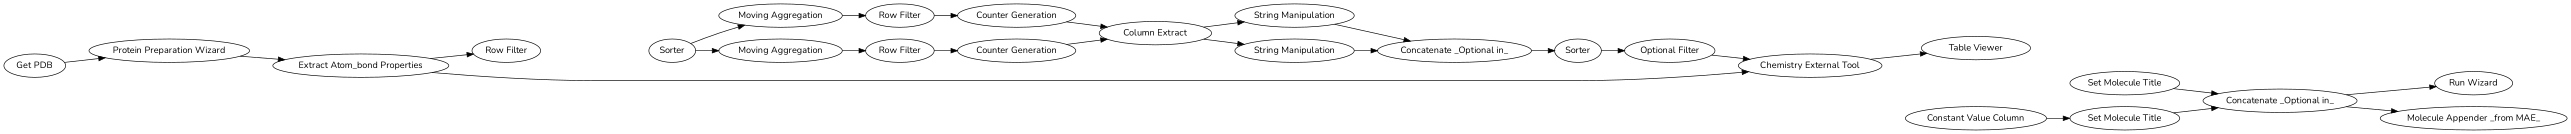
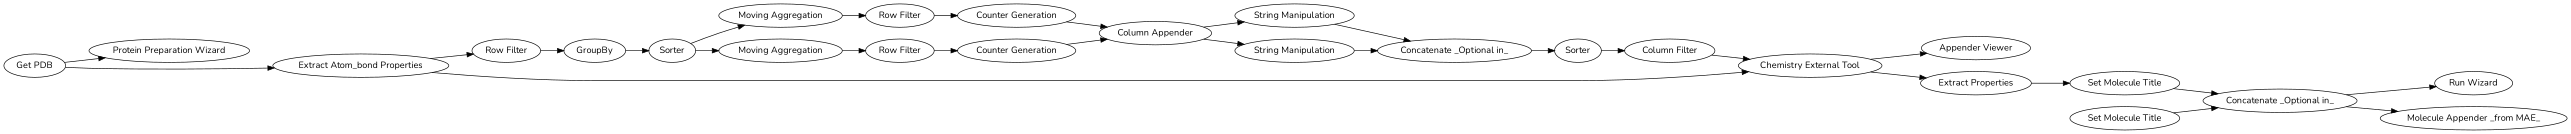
(1155, 33) -> (1155, 33)
(1976, 48) -> (1976, 48)
none -> (595, 51)
(1670, 51) -> (1670, 51)
(259, 58) -> (167, 69)
none -> (1976, 83)
(1976, 118) -> none
